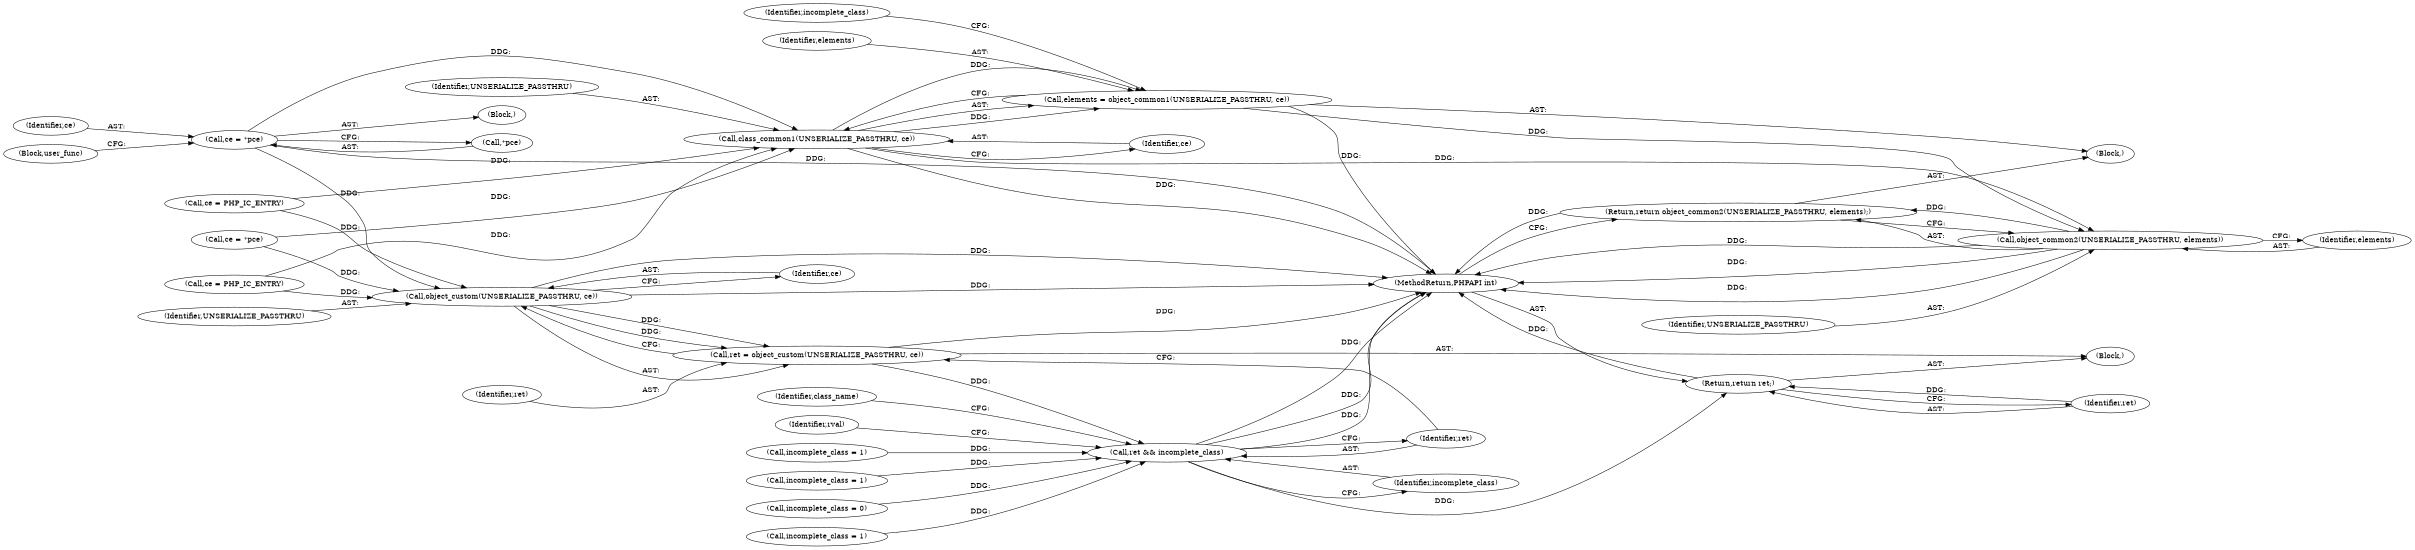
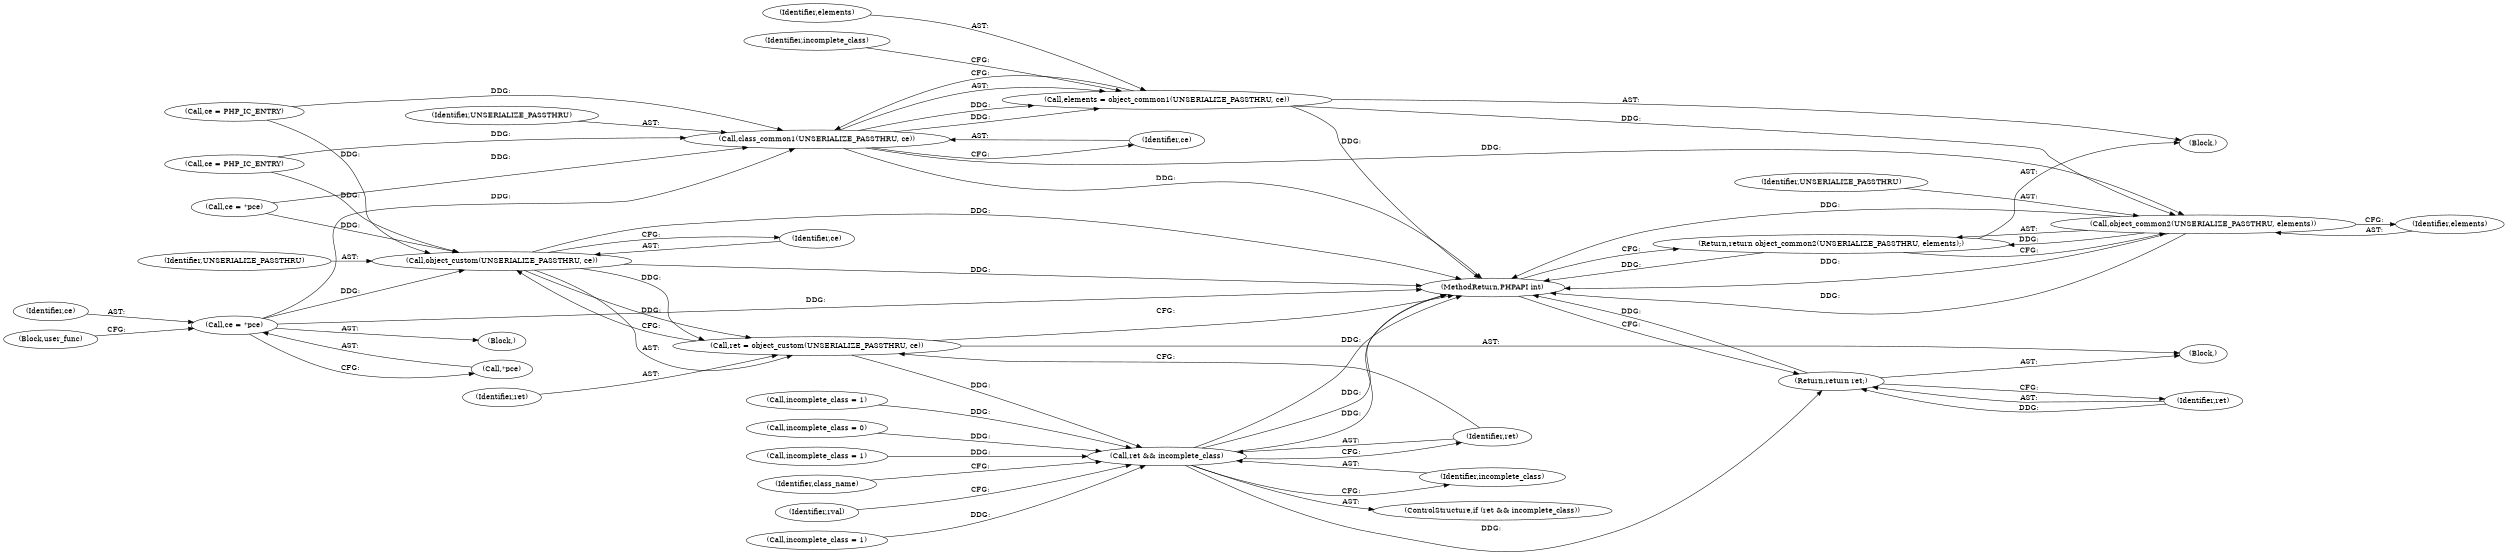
(1540, 309) -> (1632, 325)
(1167, 312) -> (1167, 311)
none -> (1492, 511)
